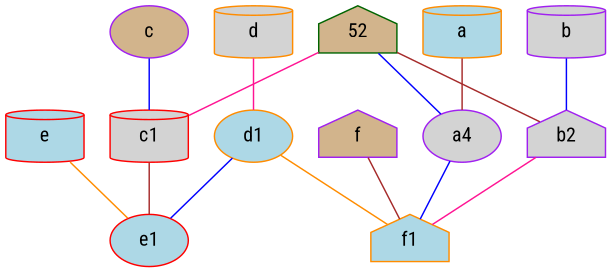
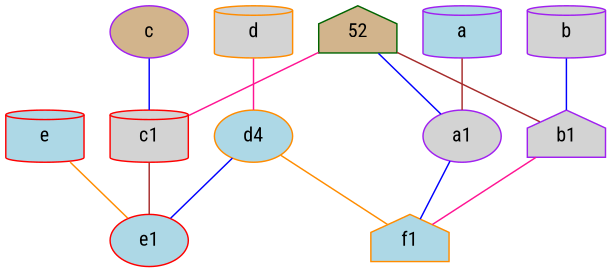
(462, 32) -> (462, 32)
(254, 136) -> (254, 136)
(358, 136) -> none
(462, 136) -> (462, 136)
(566, 136) -> (566, 136)
